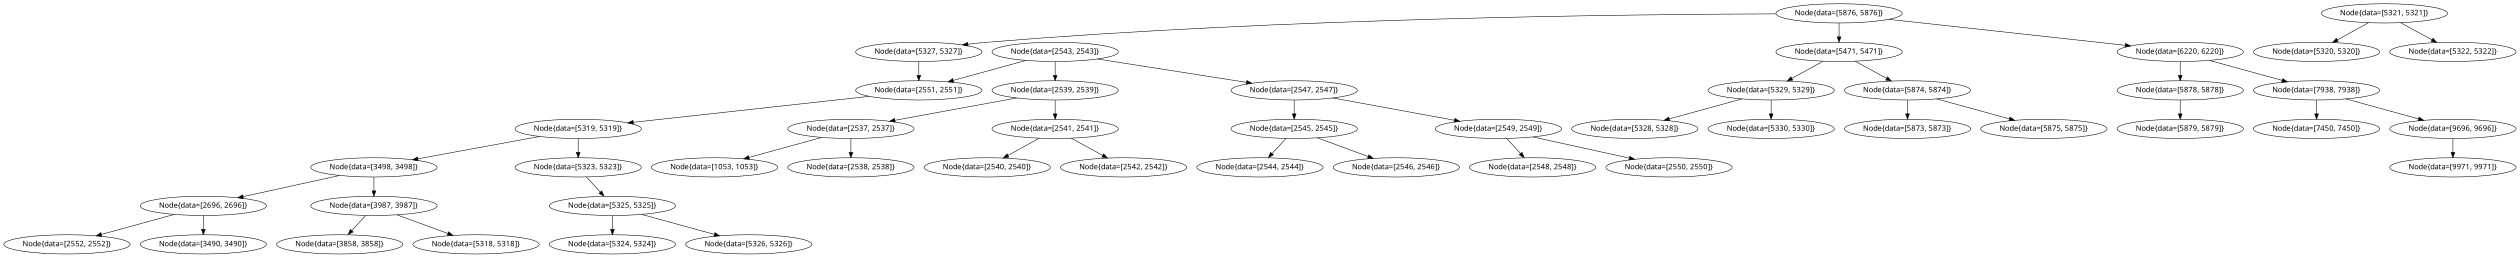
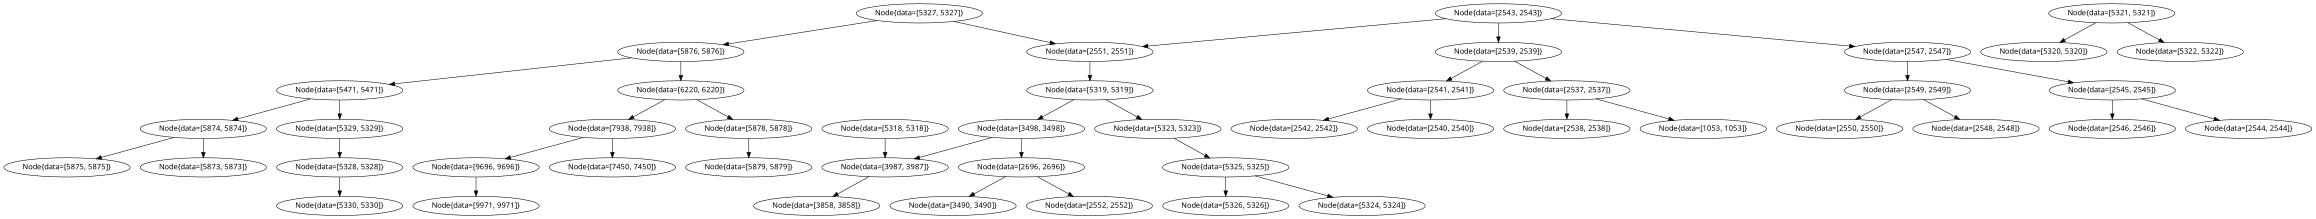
(1372, 21) -> (803, 32)
(1771, 107) -> (340, 184)
(423, 224) -> (885, 145)
